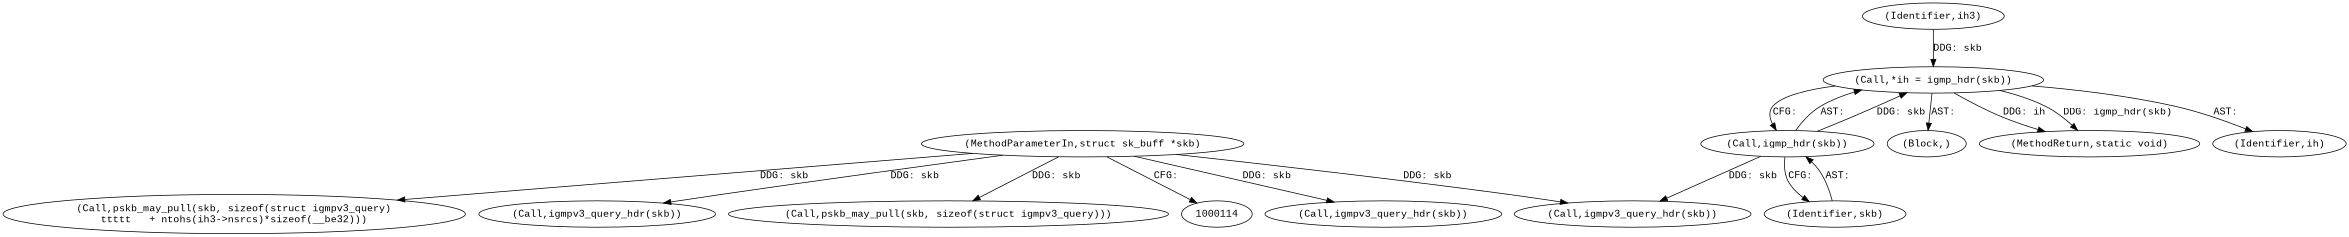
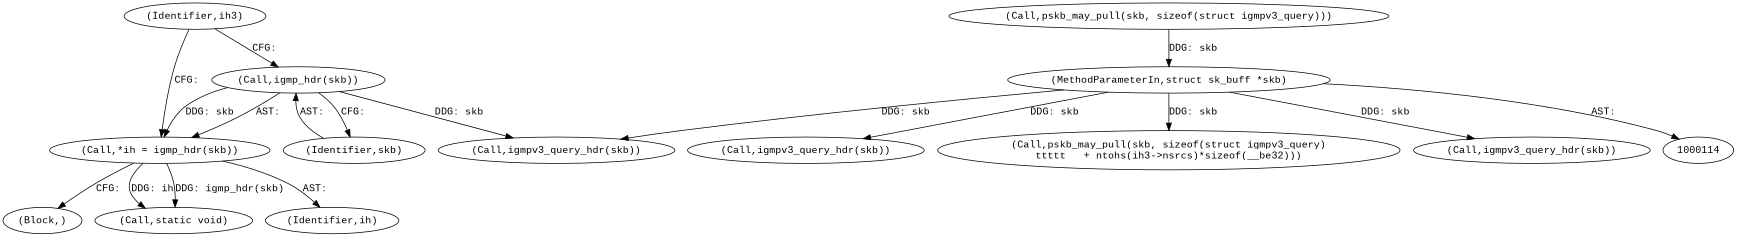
(1958, 48) -> (190, 80)
(1793, 95) -> (243, 46)
(1947, 112) -> (111, 189)
(2090, 144) -> (174, 221)
(1169, 176) -> (1607, 112)
(1019, 177) -> (1169, 44)
